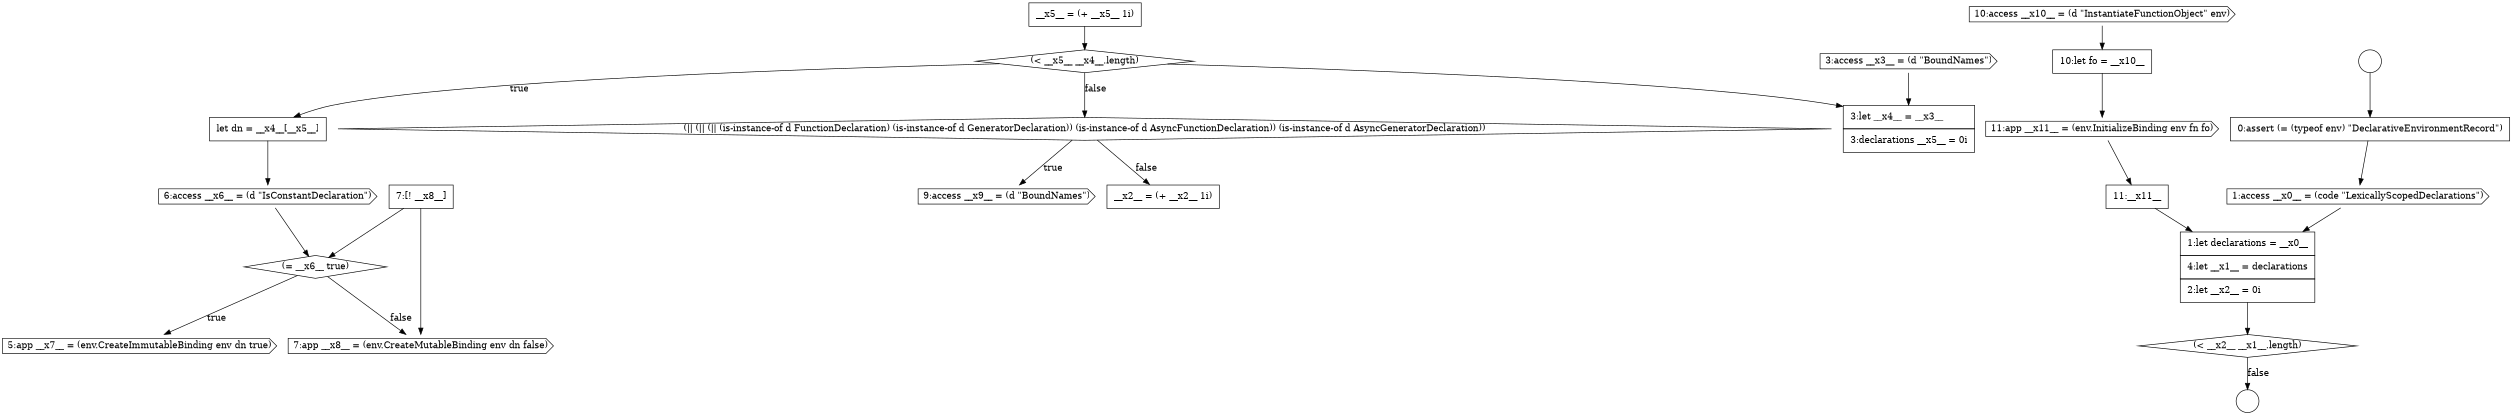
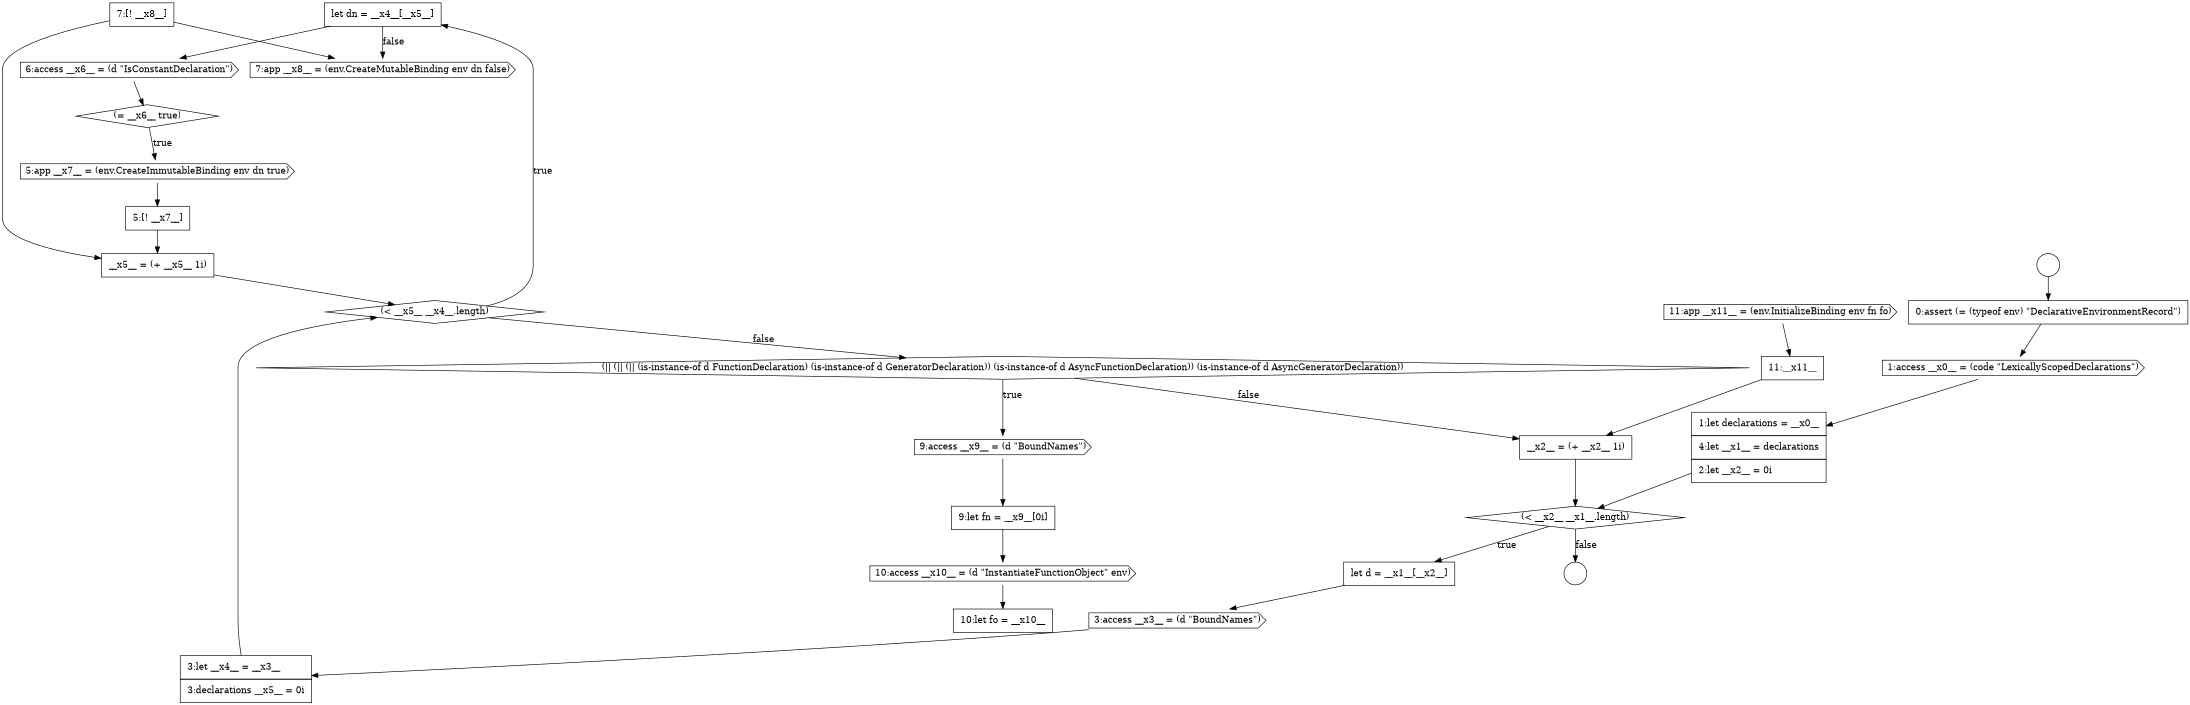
(1502, 77) -> (238, 437)
(2102, 92) -> none
none -> (157, 218)
(2171, 218) -> (1687, 406)
(369, 231) -> (3, 135)
(364, 304) -> (383, 39)
none -> (1575, 479)
none -> (1003, 518)
none -> (1399, 573)
